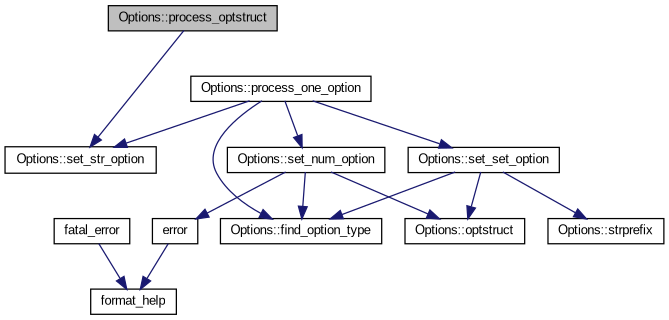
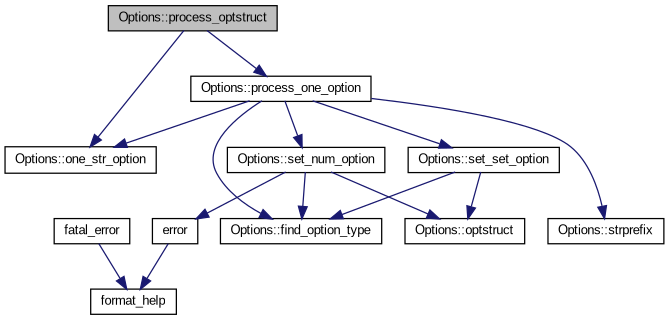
none -> (232, 50)
(81, 160) -> (81, 160)
(539, 192) -> (507, 121)
